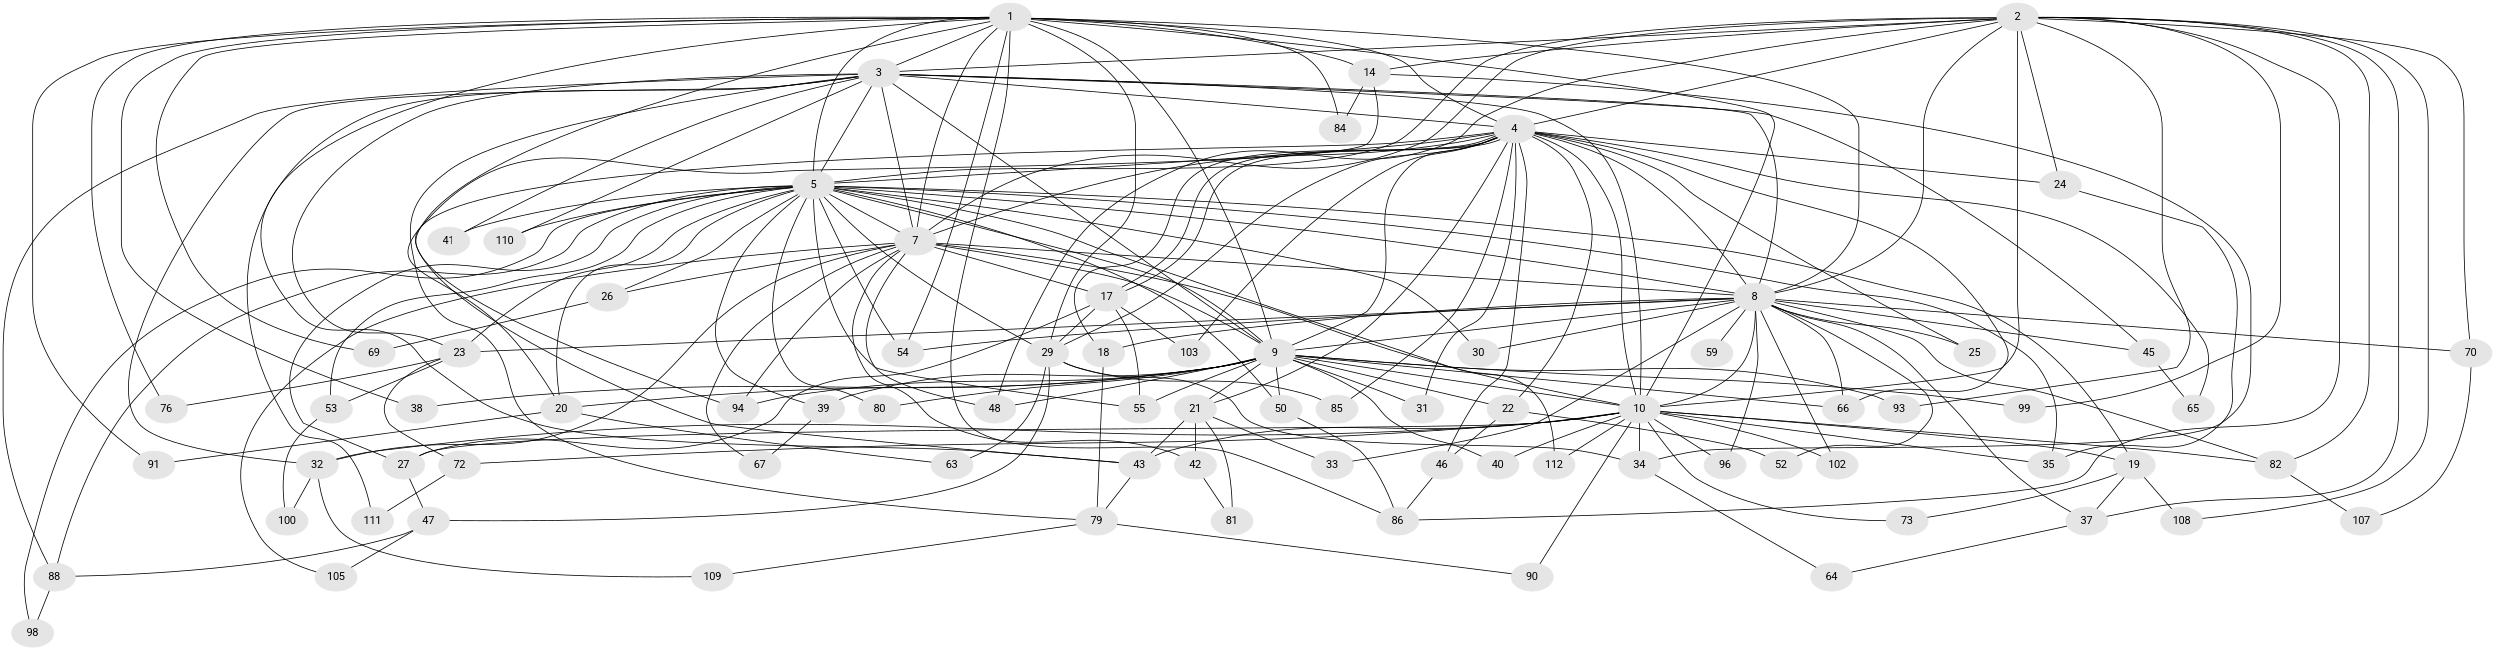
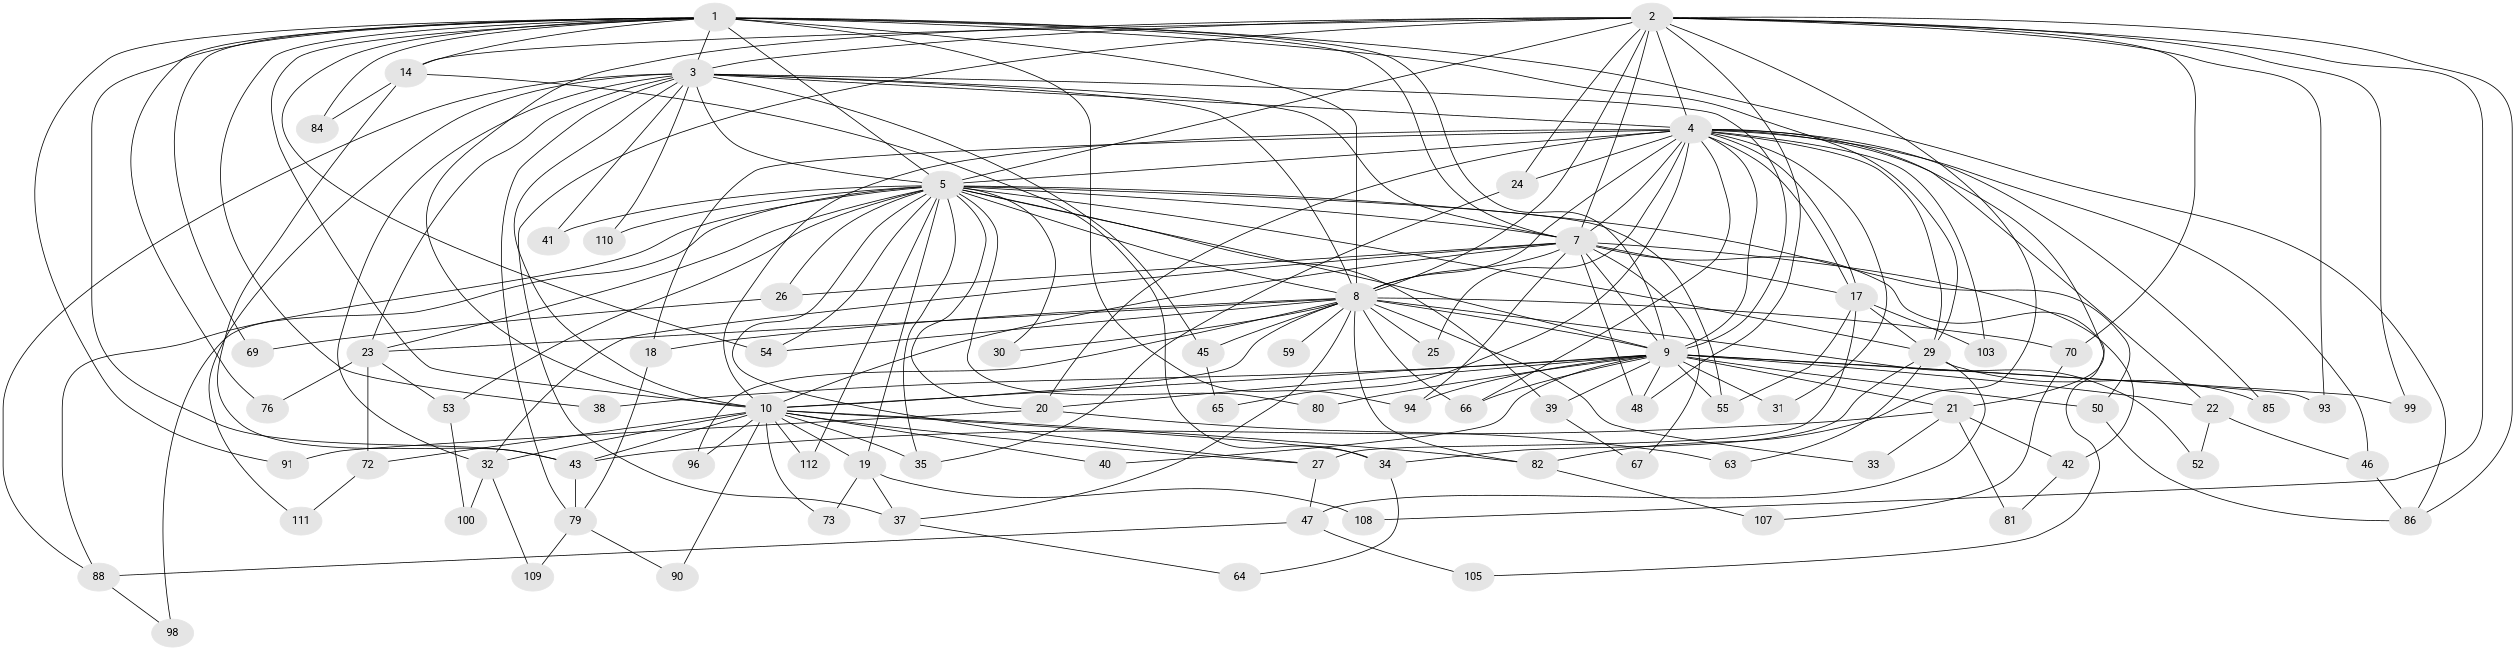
(1275, 35) -> none
(1837, 465) -> none
